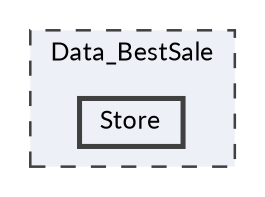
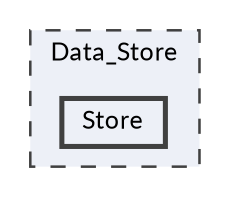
(133, 54) -> (115, 54)
